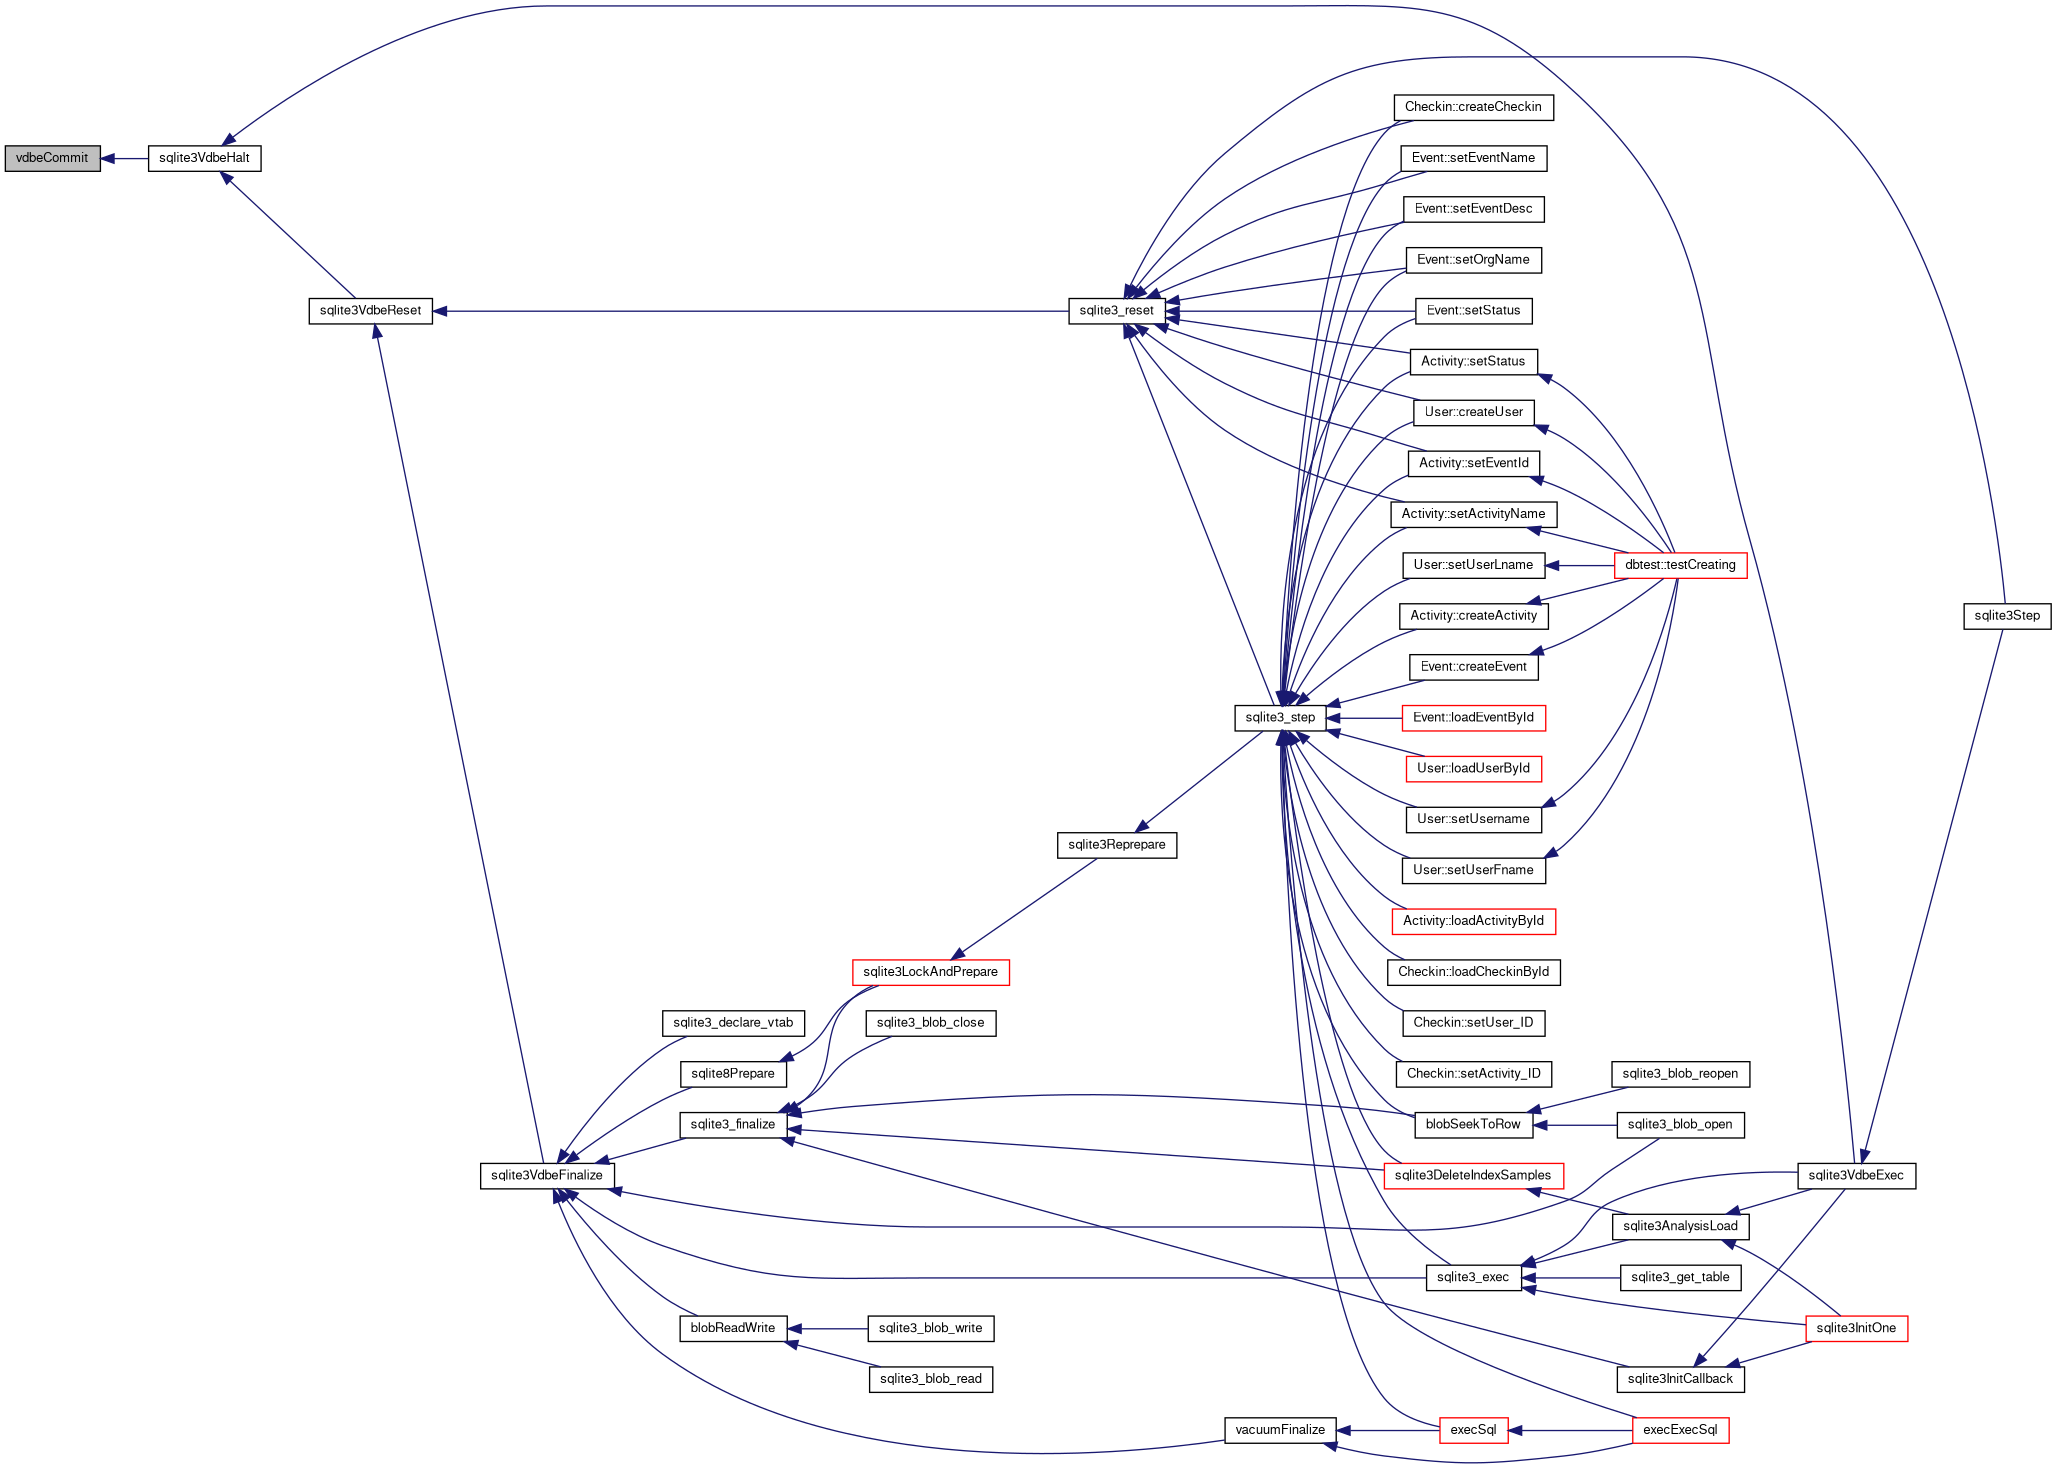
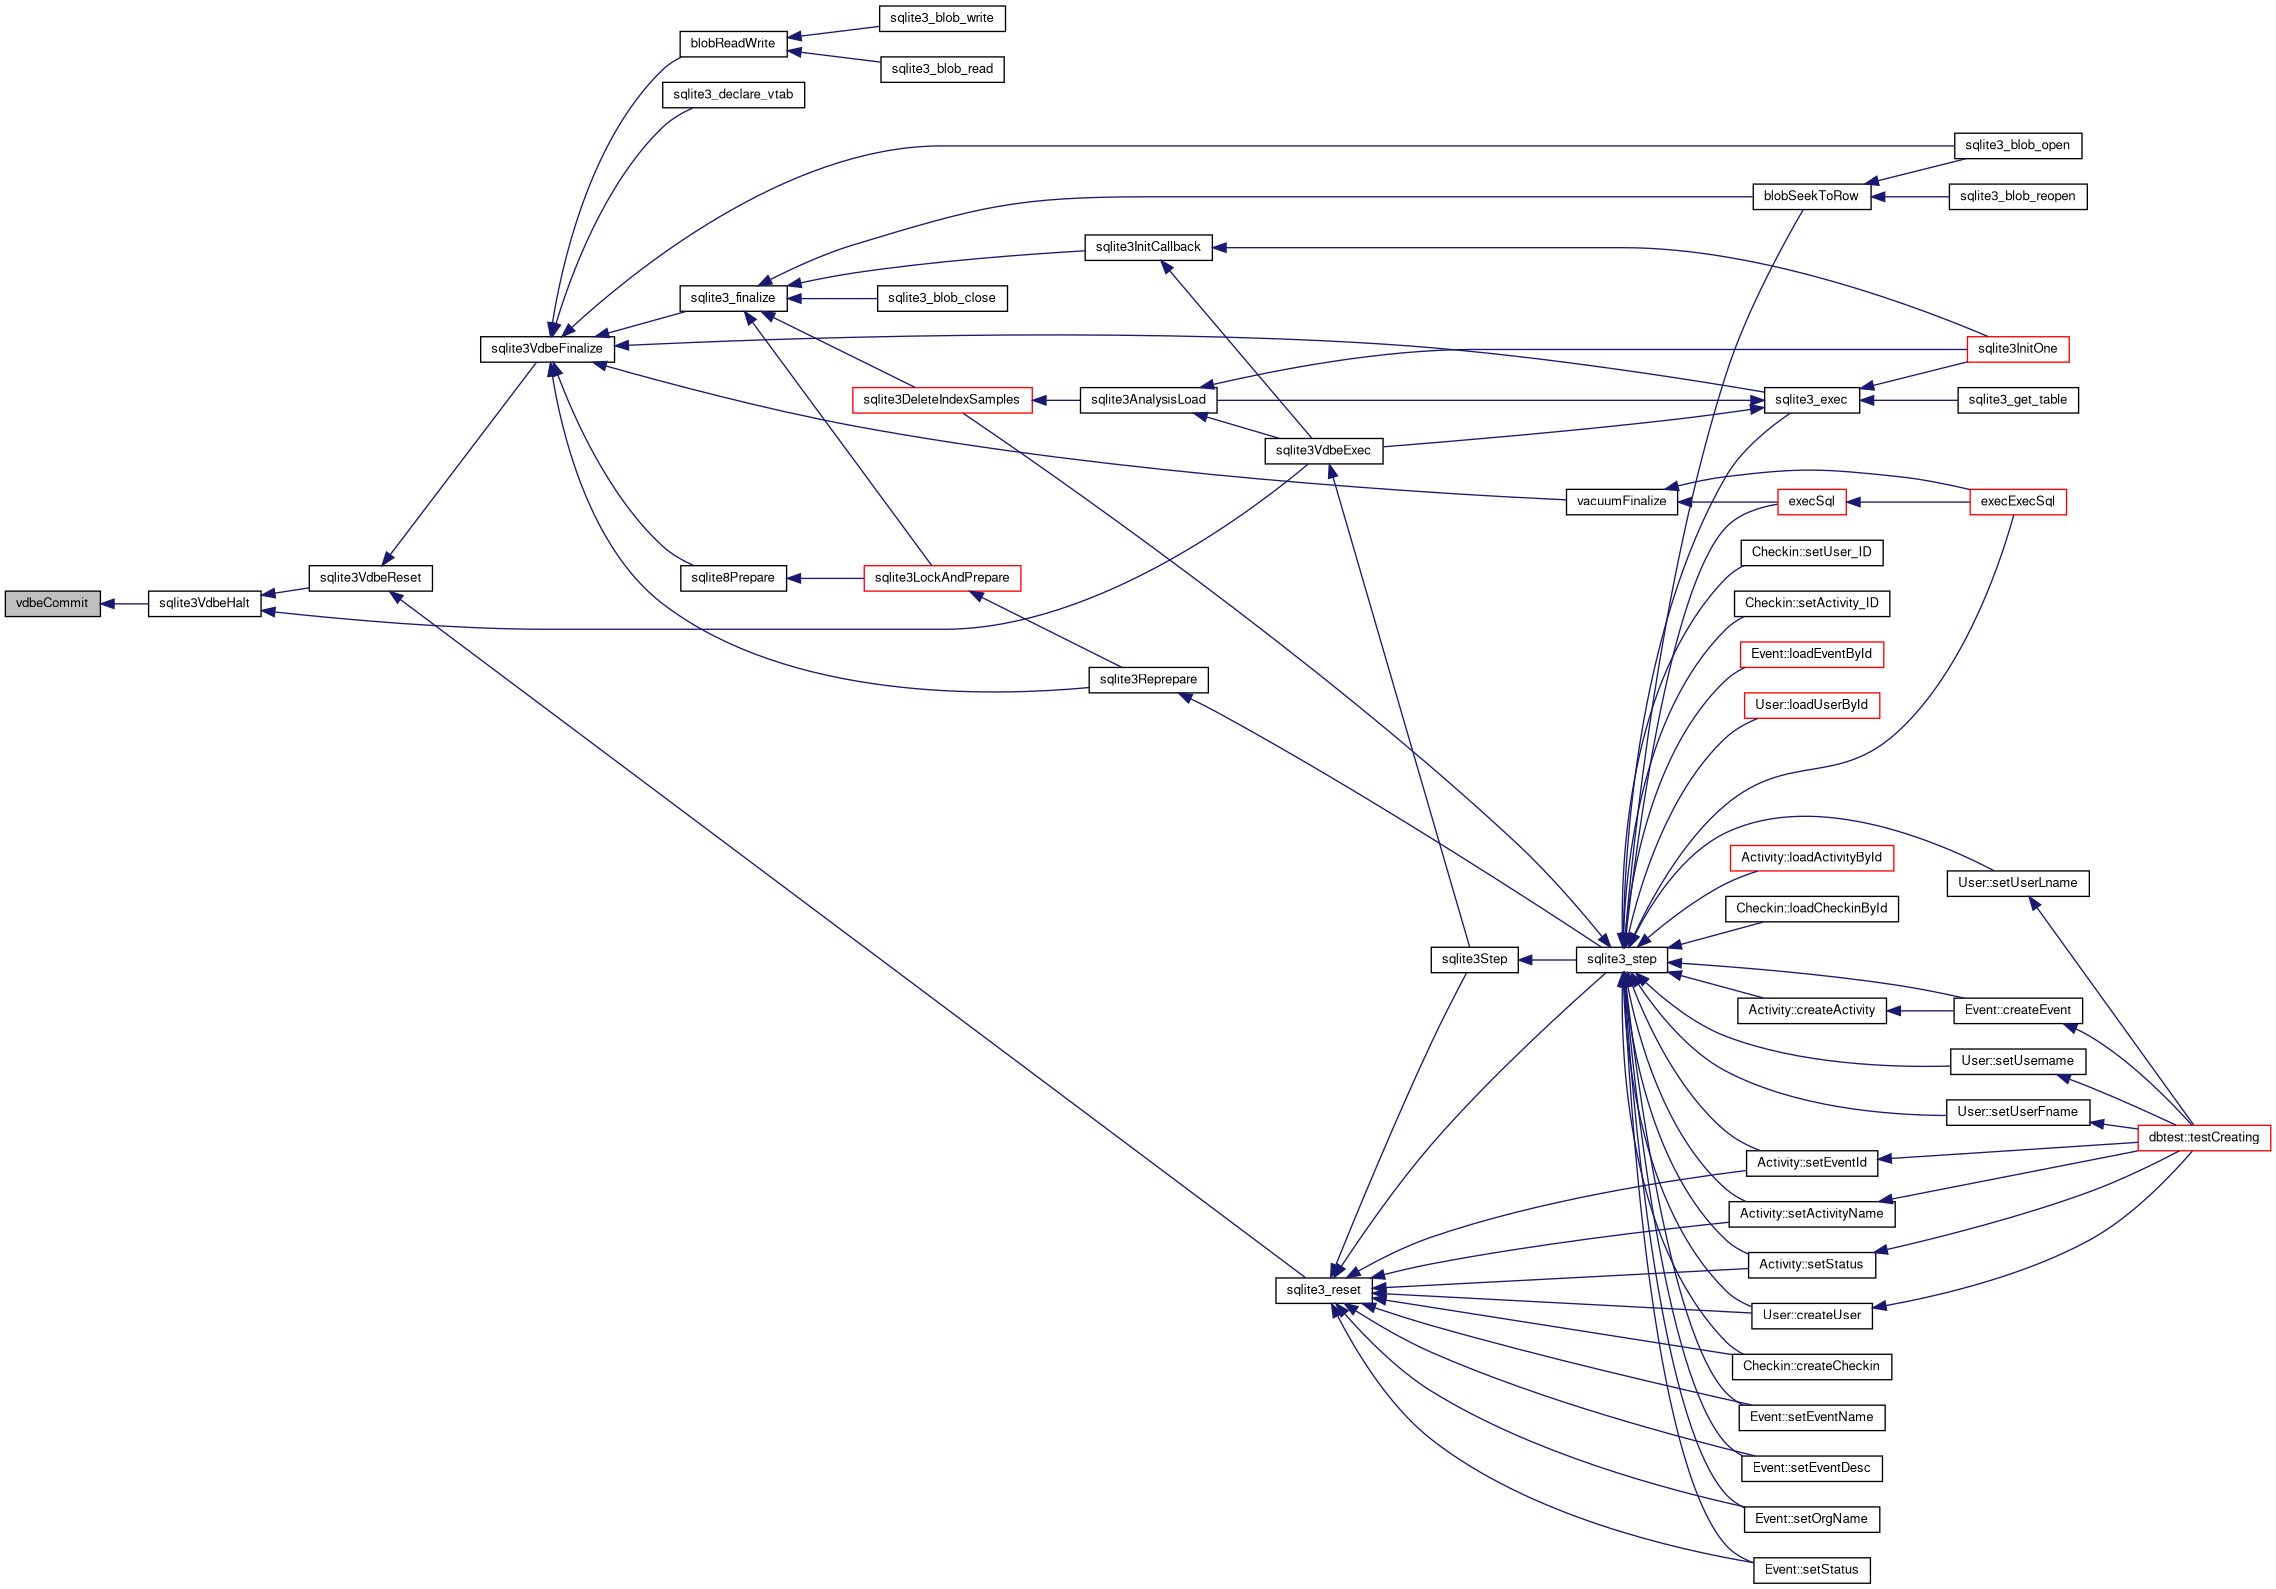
(1584, 589) -> (1927, 1011)
none -> (744, 648)
none -> (1554, 960)
